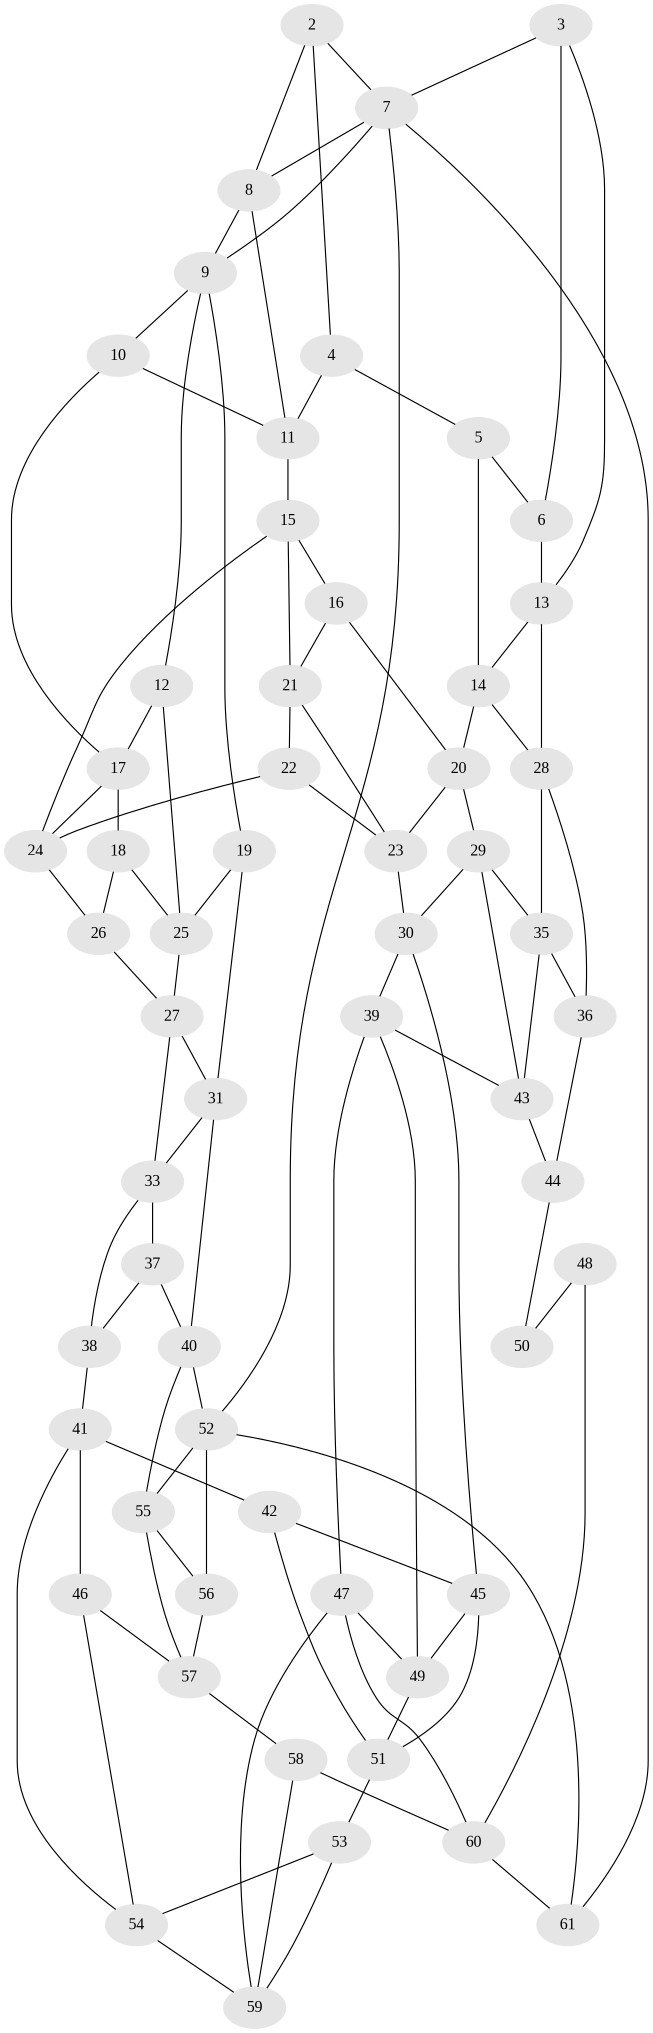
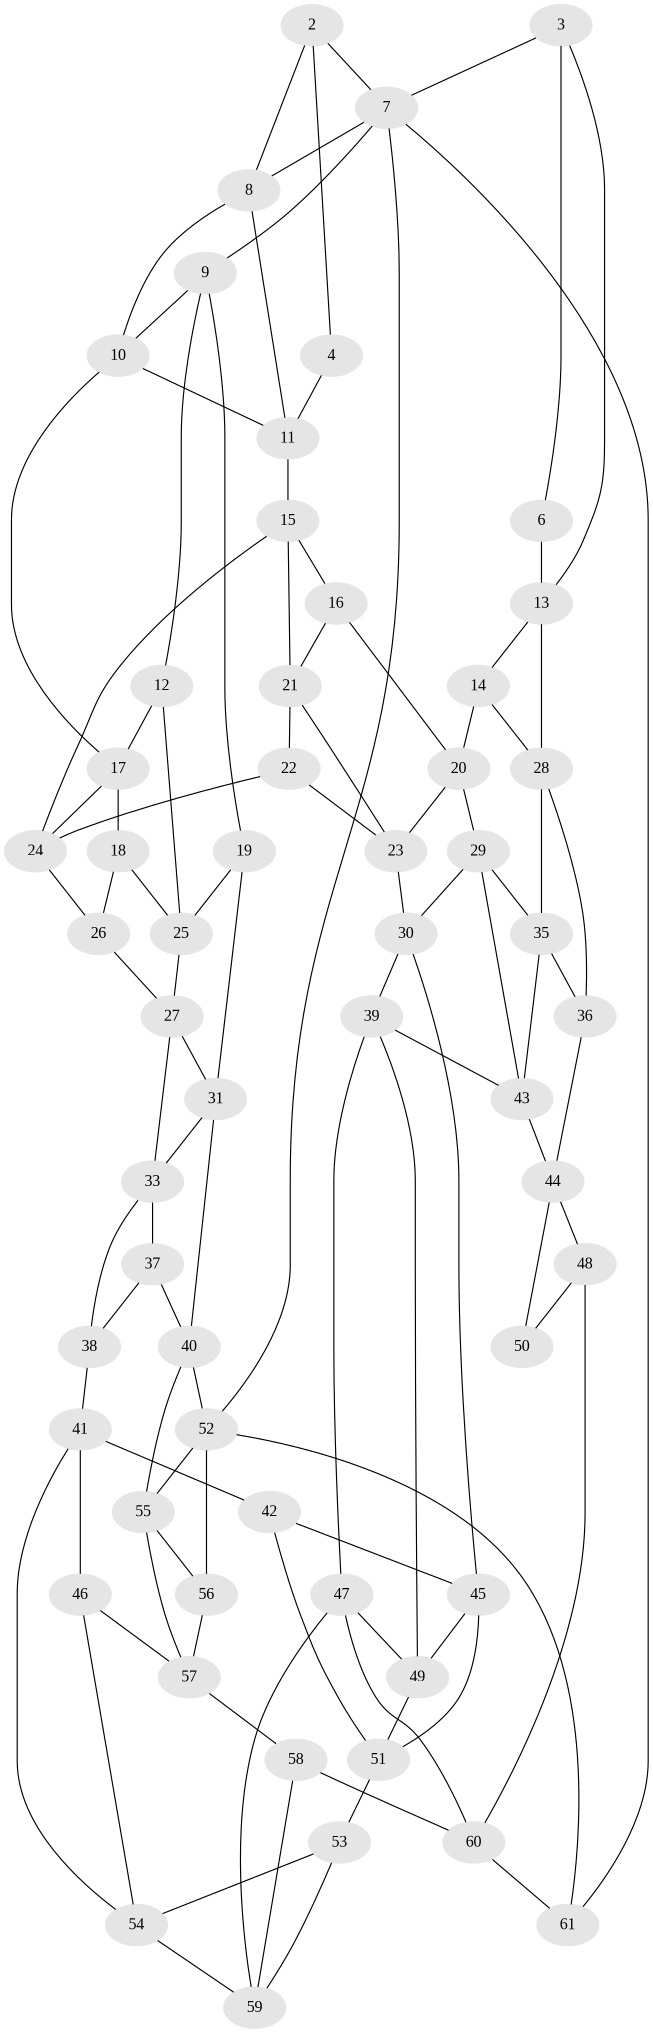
(227, 232) -> (160, 258)
(478, 438) -> none
none -> (569, 1223)
